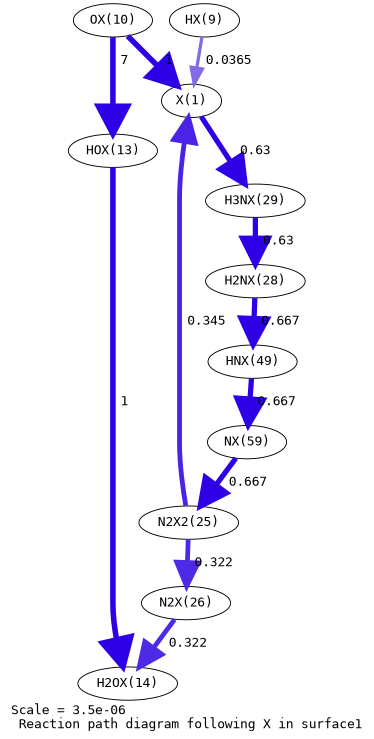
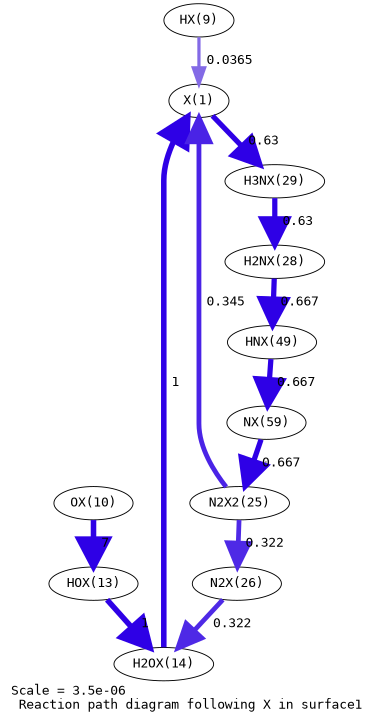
(143, 51) -> (164, 393)
